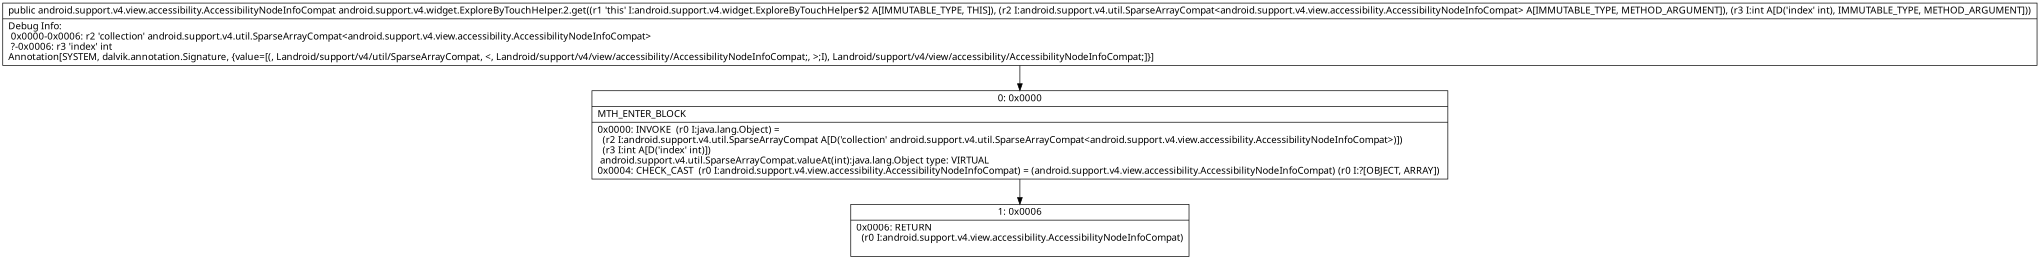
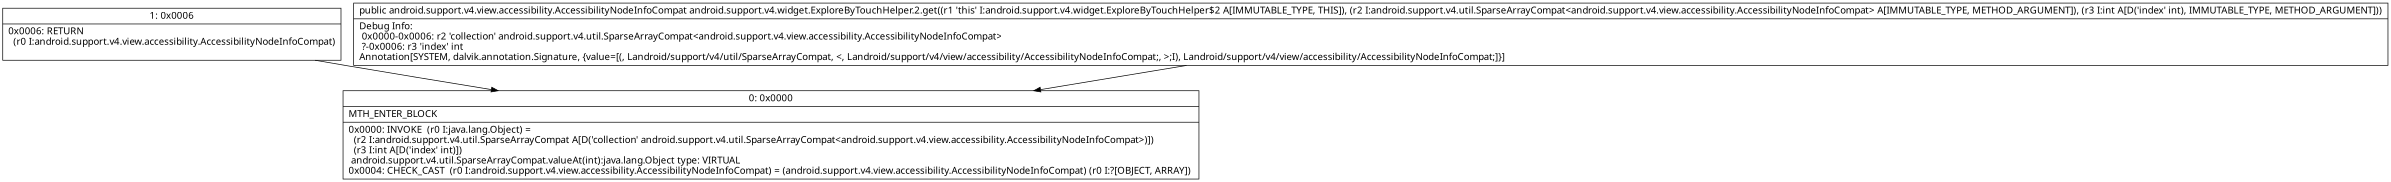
(1020, 188) -> (403, 75)
